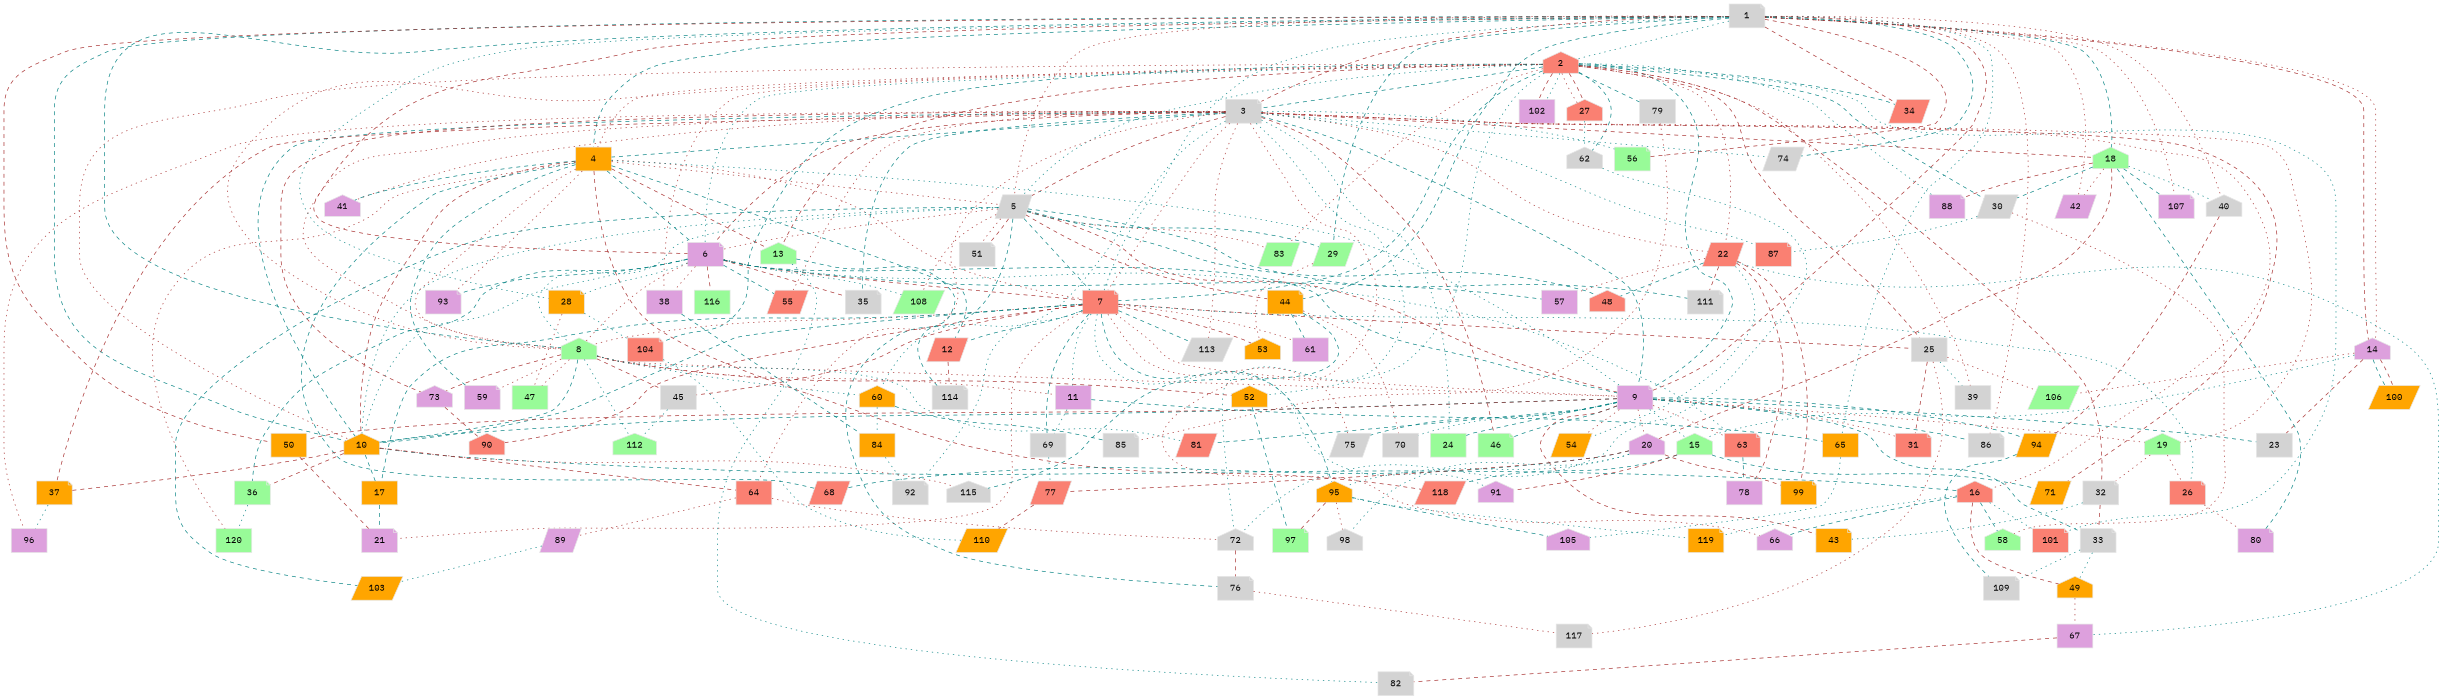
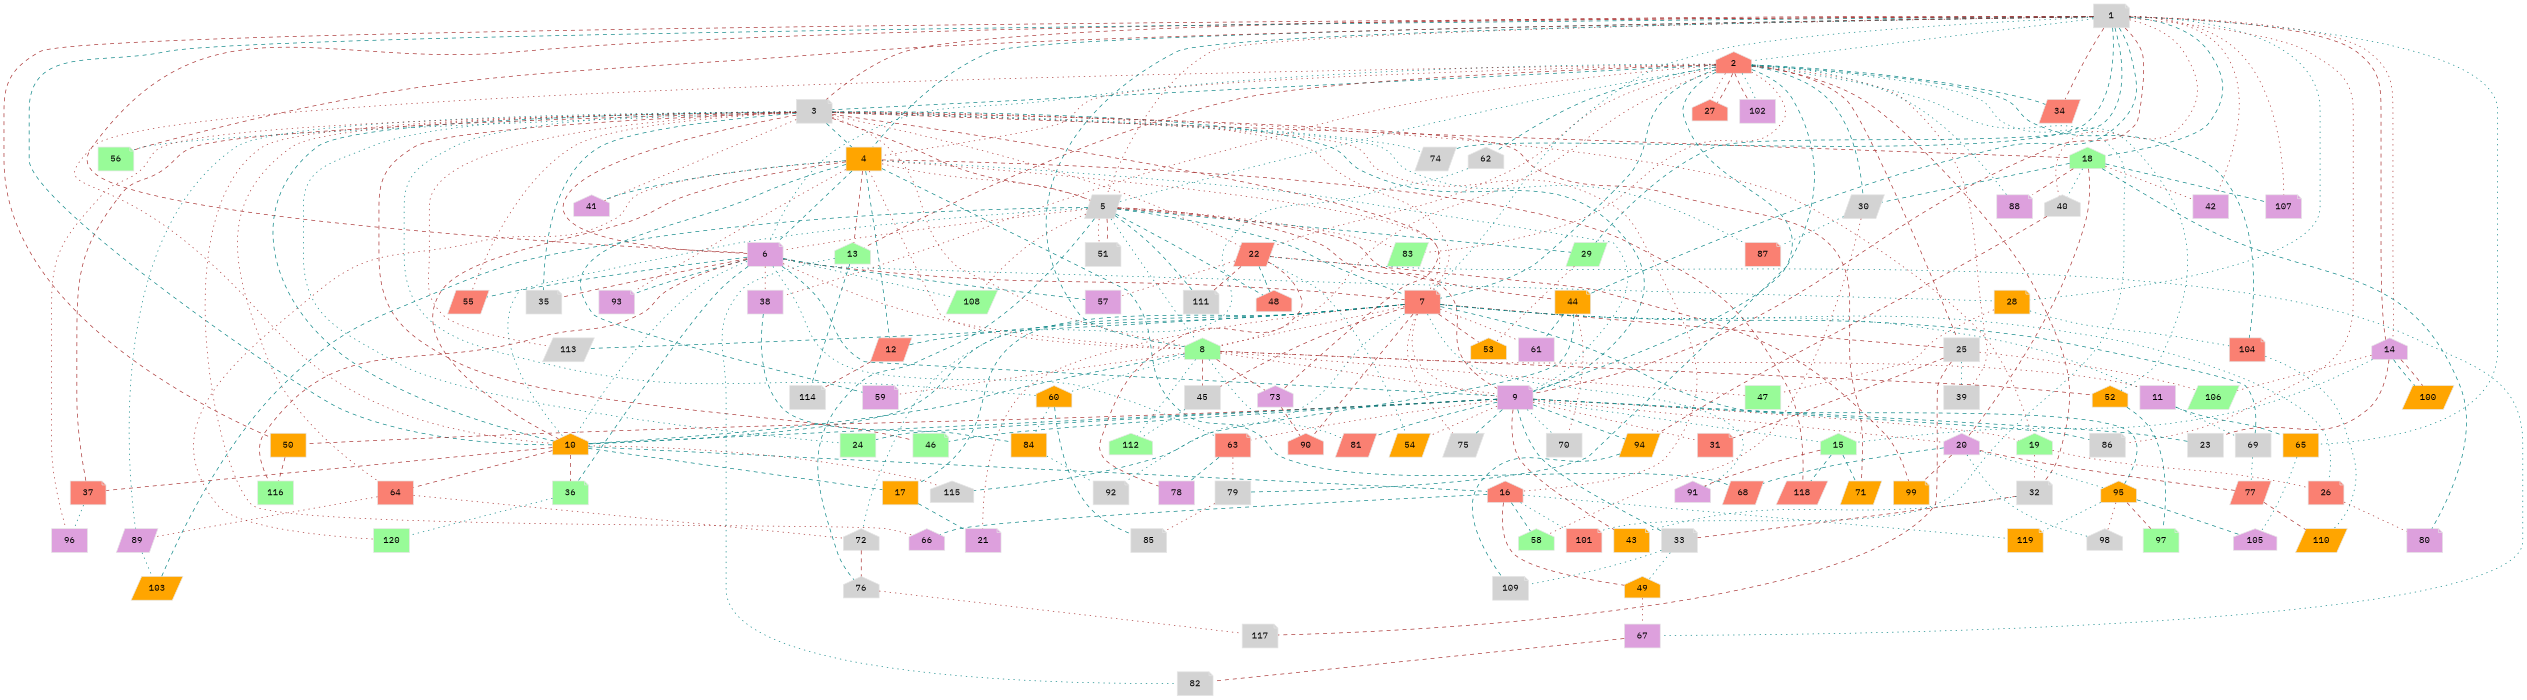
(1585, 135) -> none
(2076, 207) -> (2211, 207)
(1388, 352) -> (238, 146)
none -> (1233, 469)
(54, 493) -> (88, 493)
(334, 493) -> (282, 469)
(1833, 566) -> (1690, 599)
(1236, 588) -> (861, 588)
